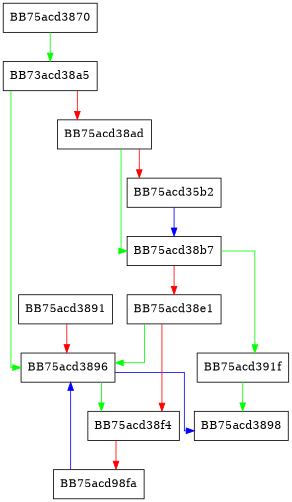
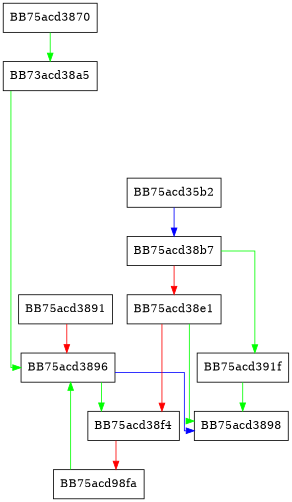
(104, 134) -> none
(145, 354) -> (189, 373)
(71, 430) -> (71, 430)
